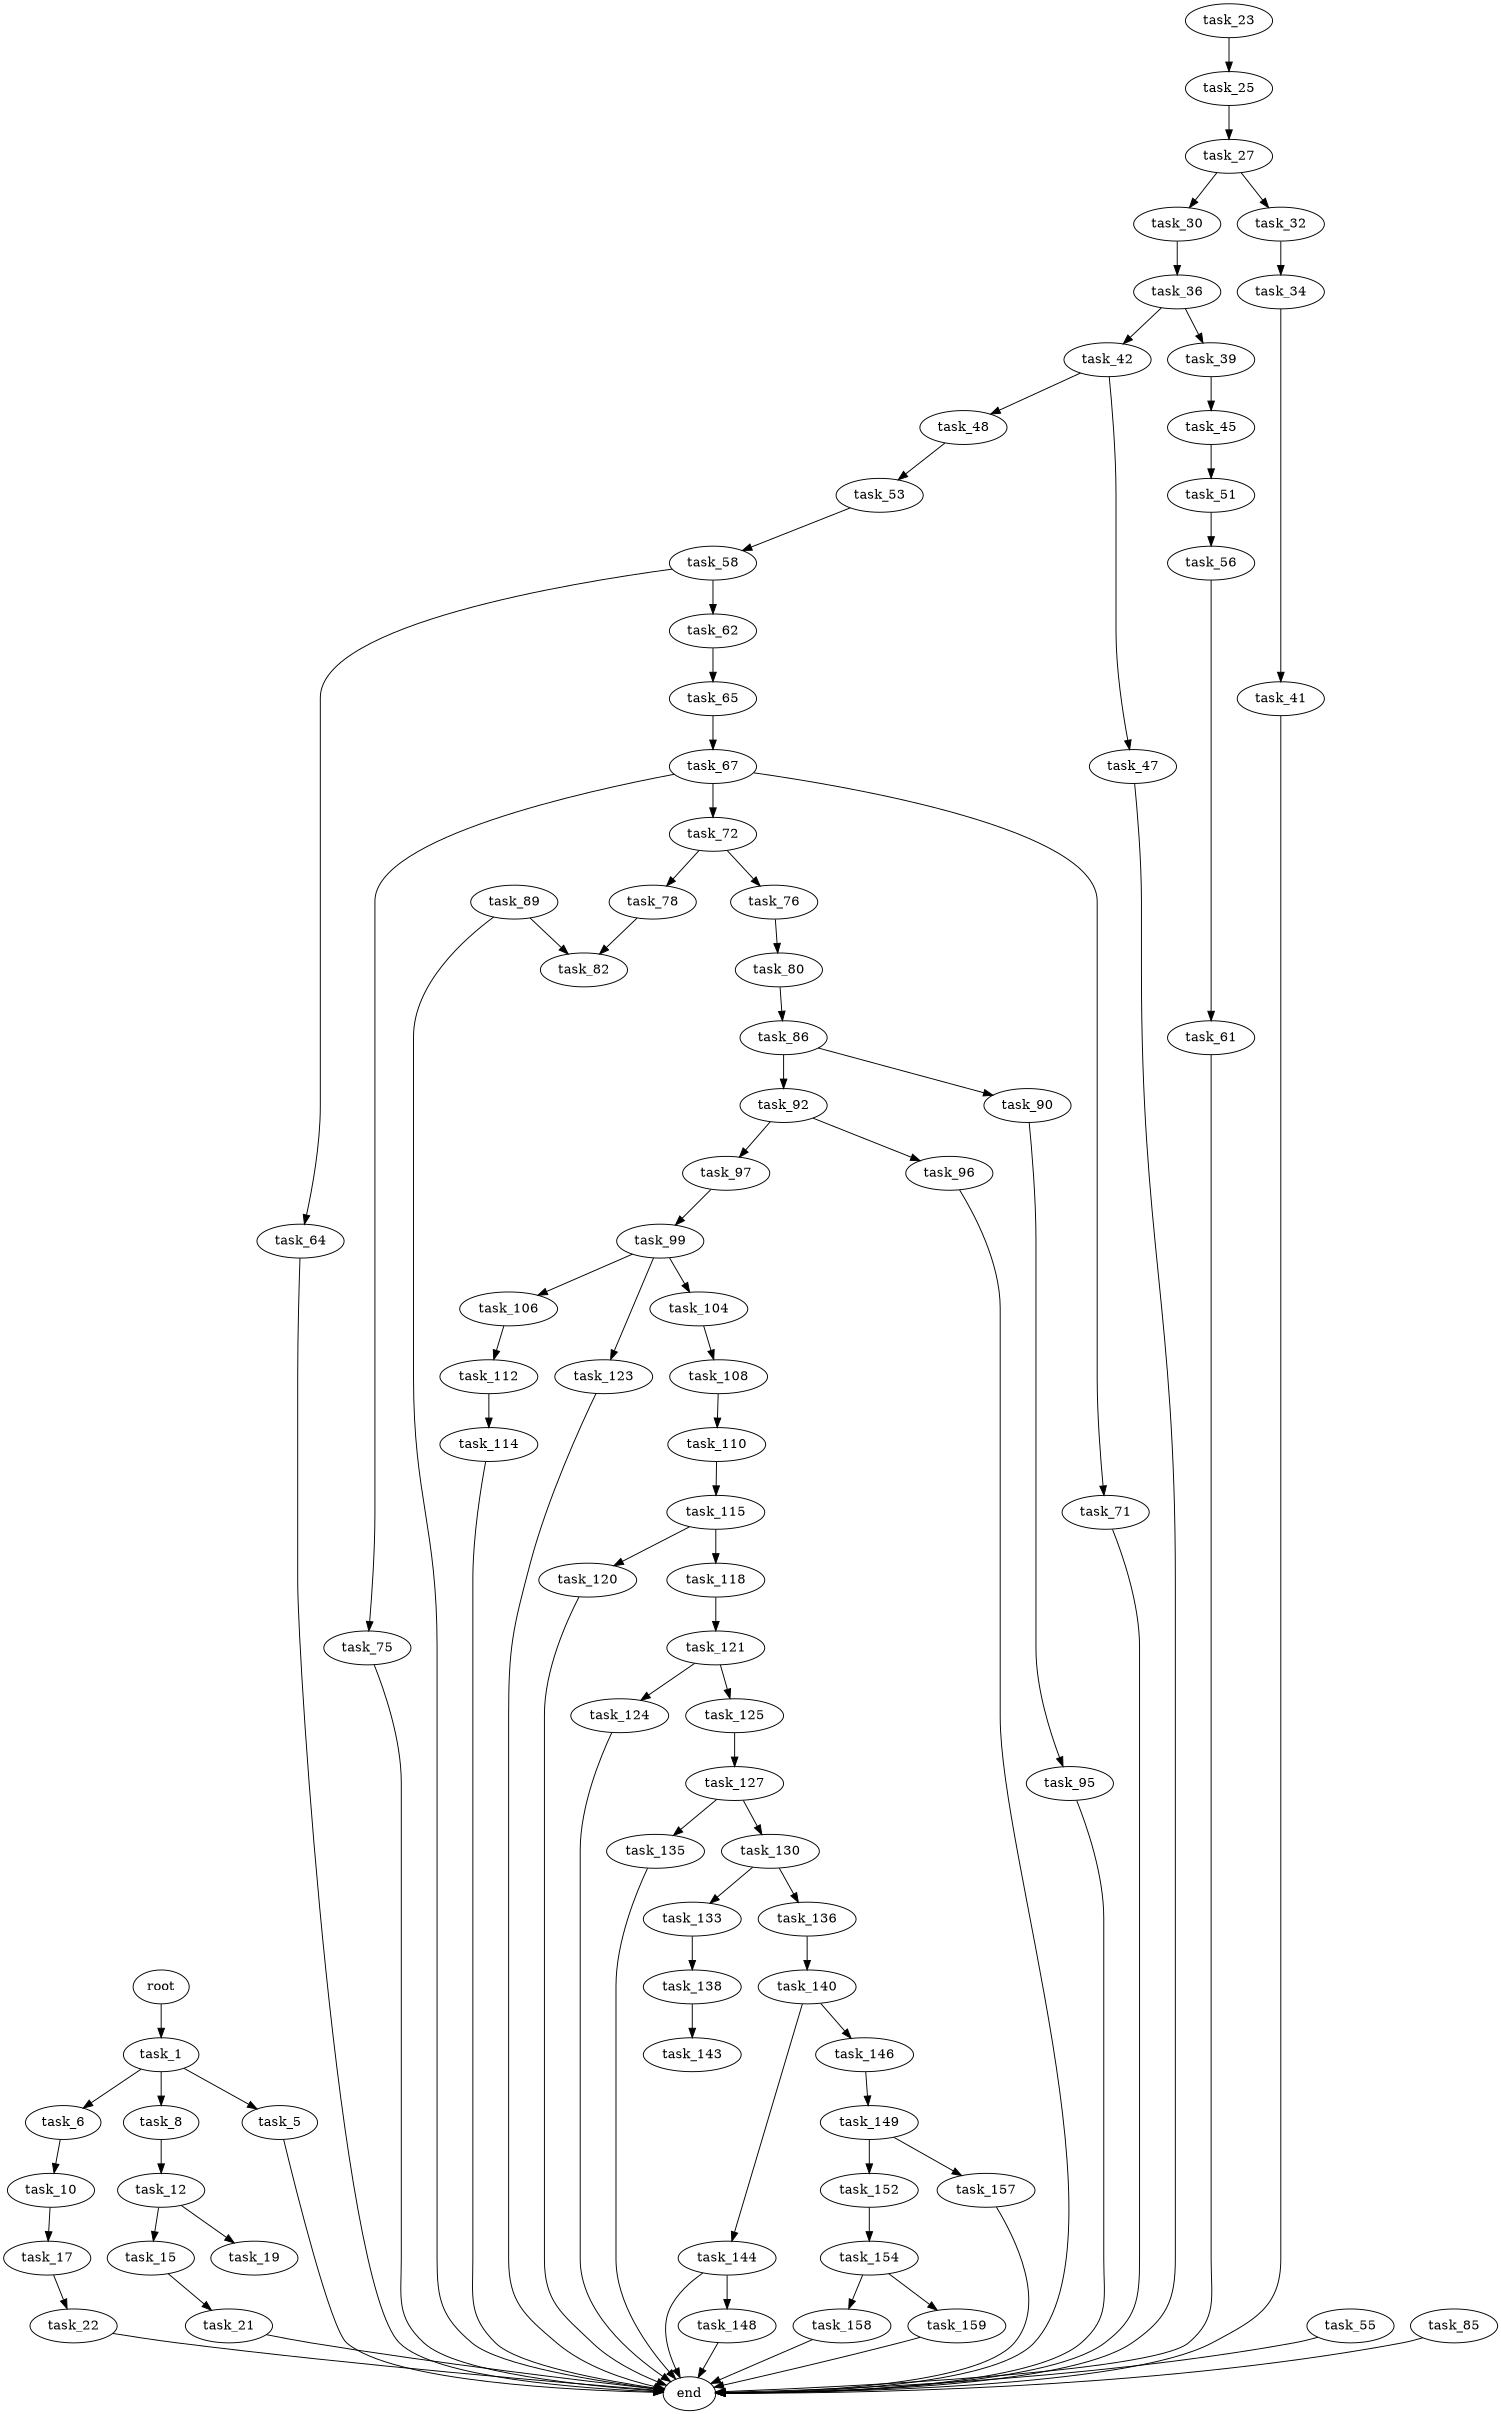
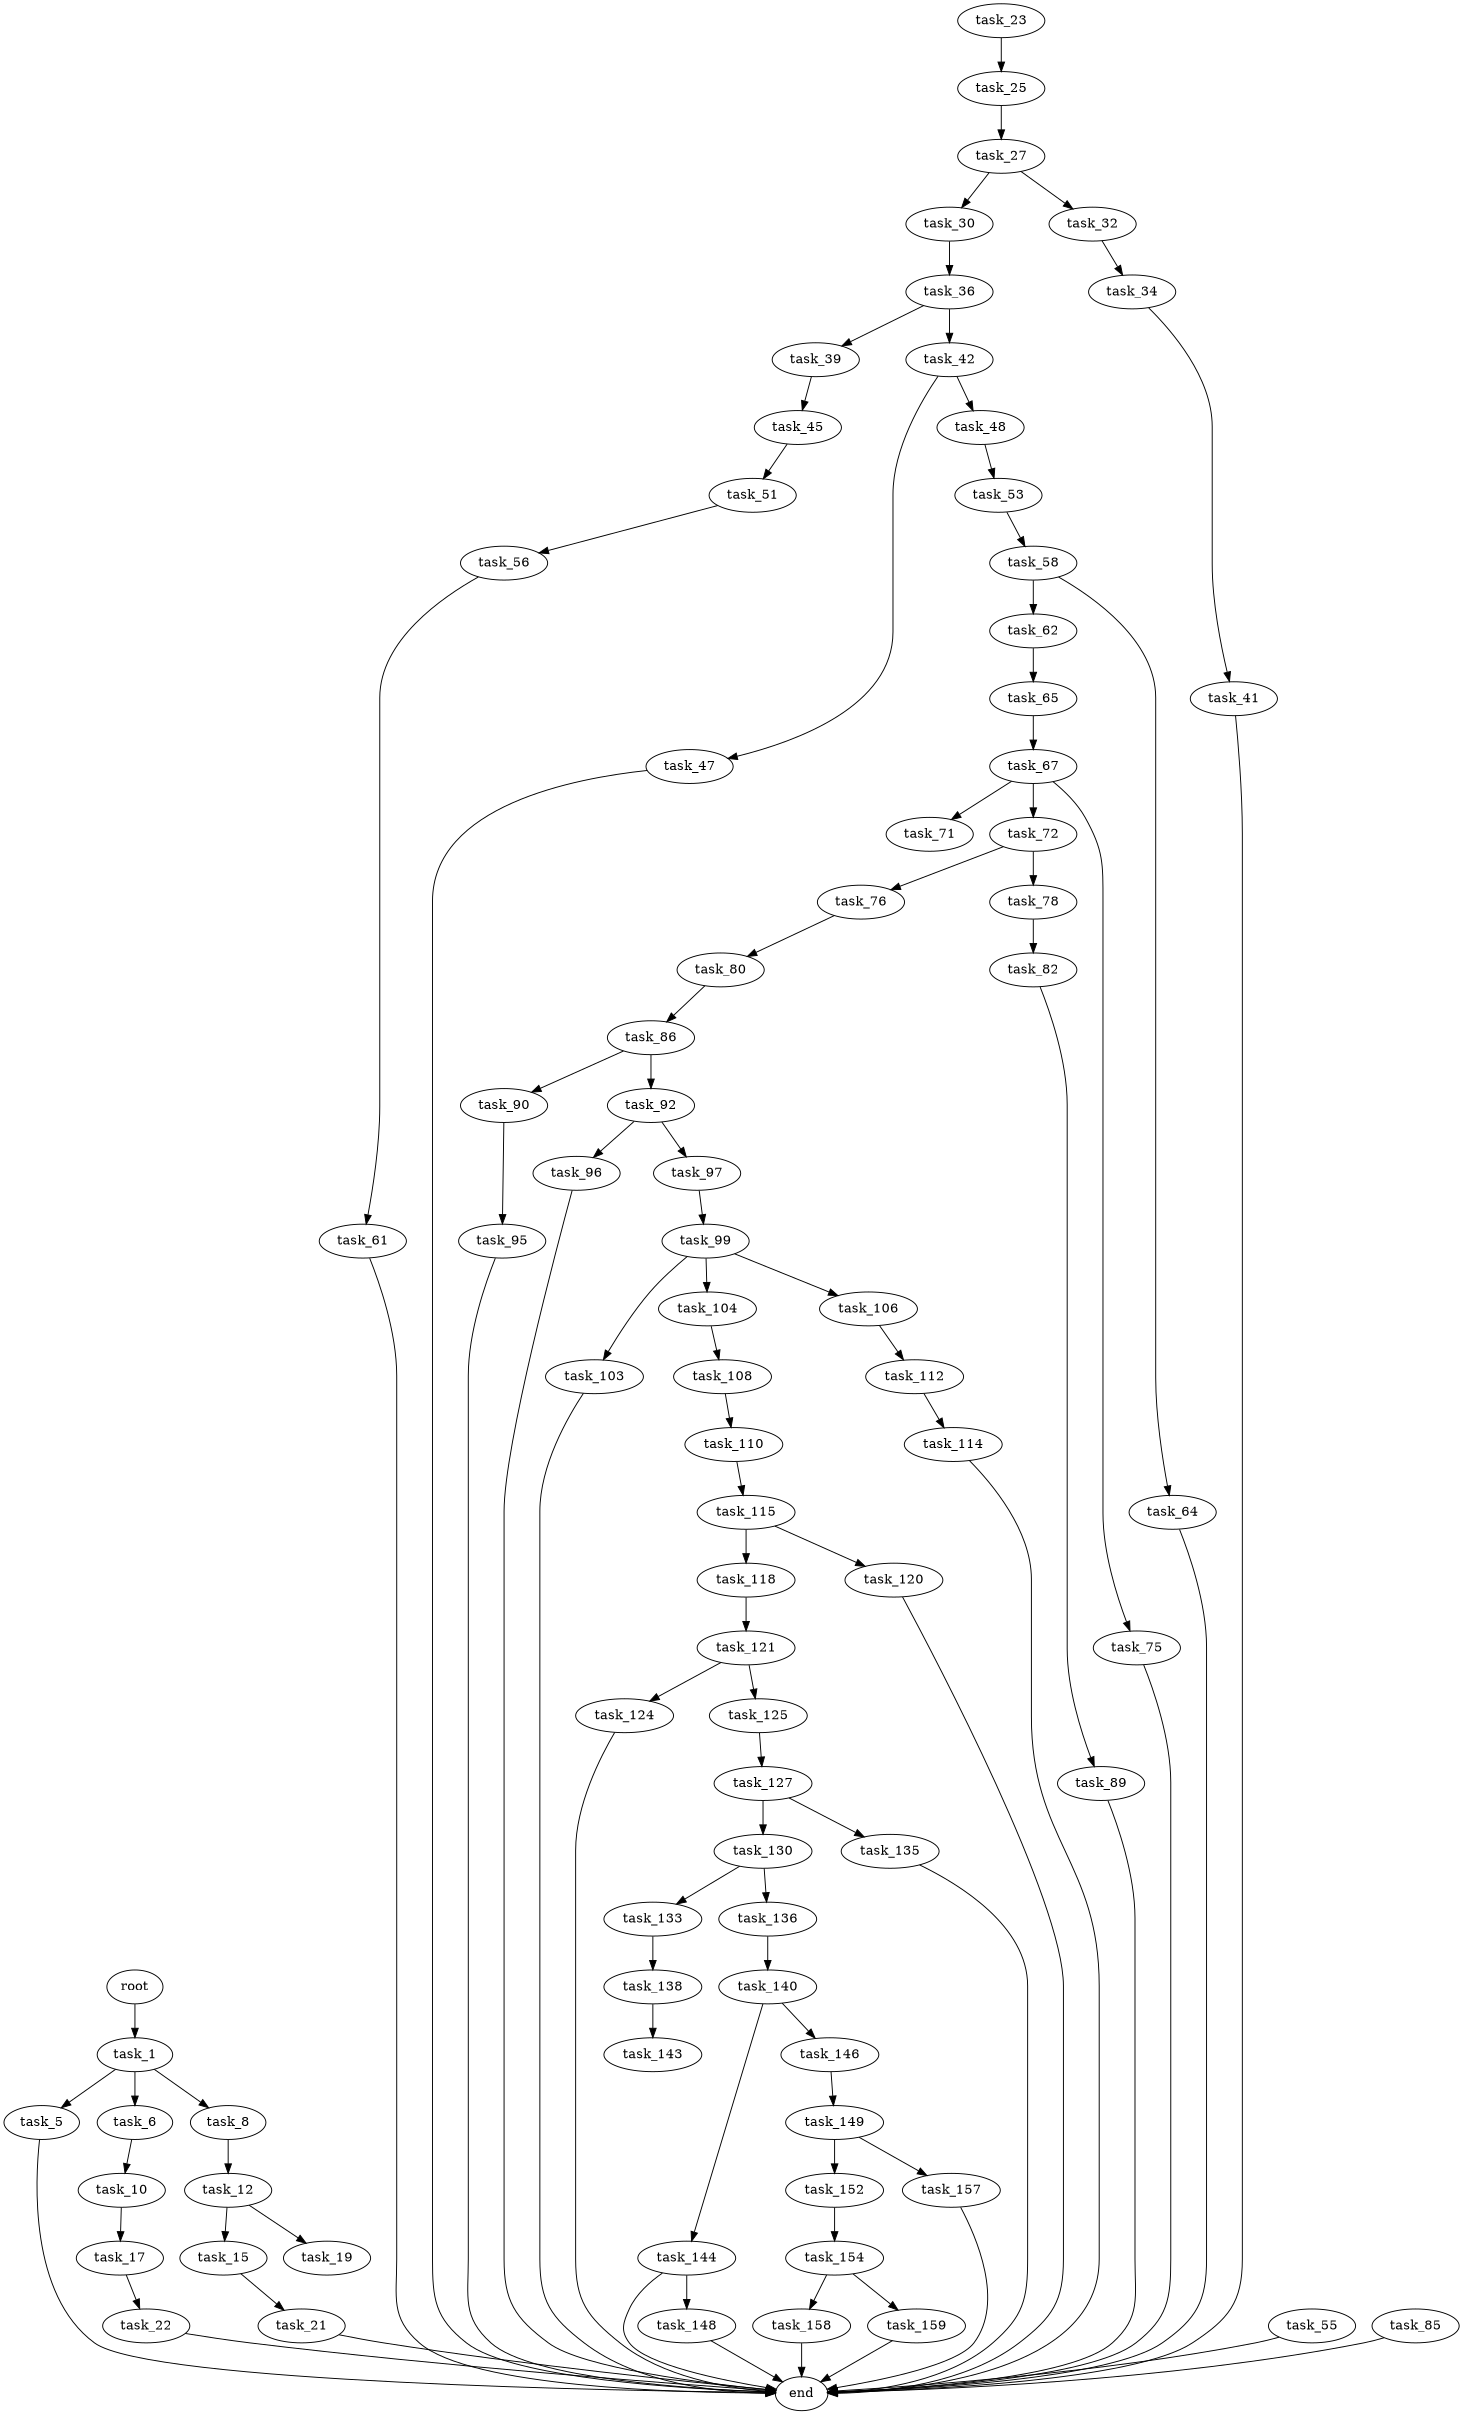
(546, 933) -> (1067, 1372)
(604, 1377) -> (594, 1377)
(1140, 2133) -> none
